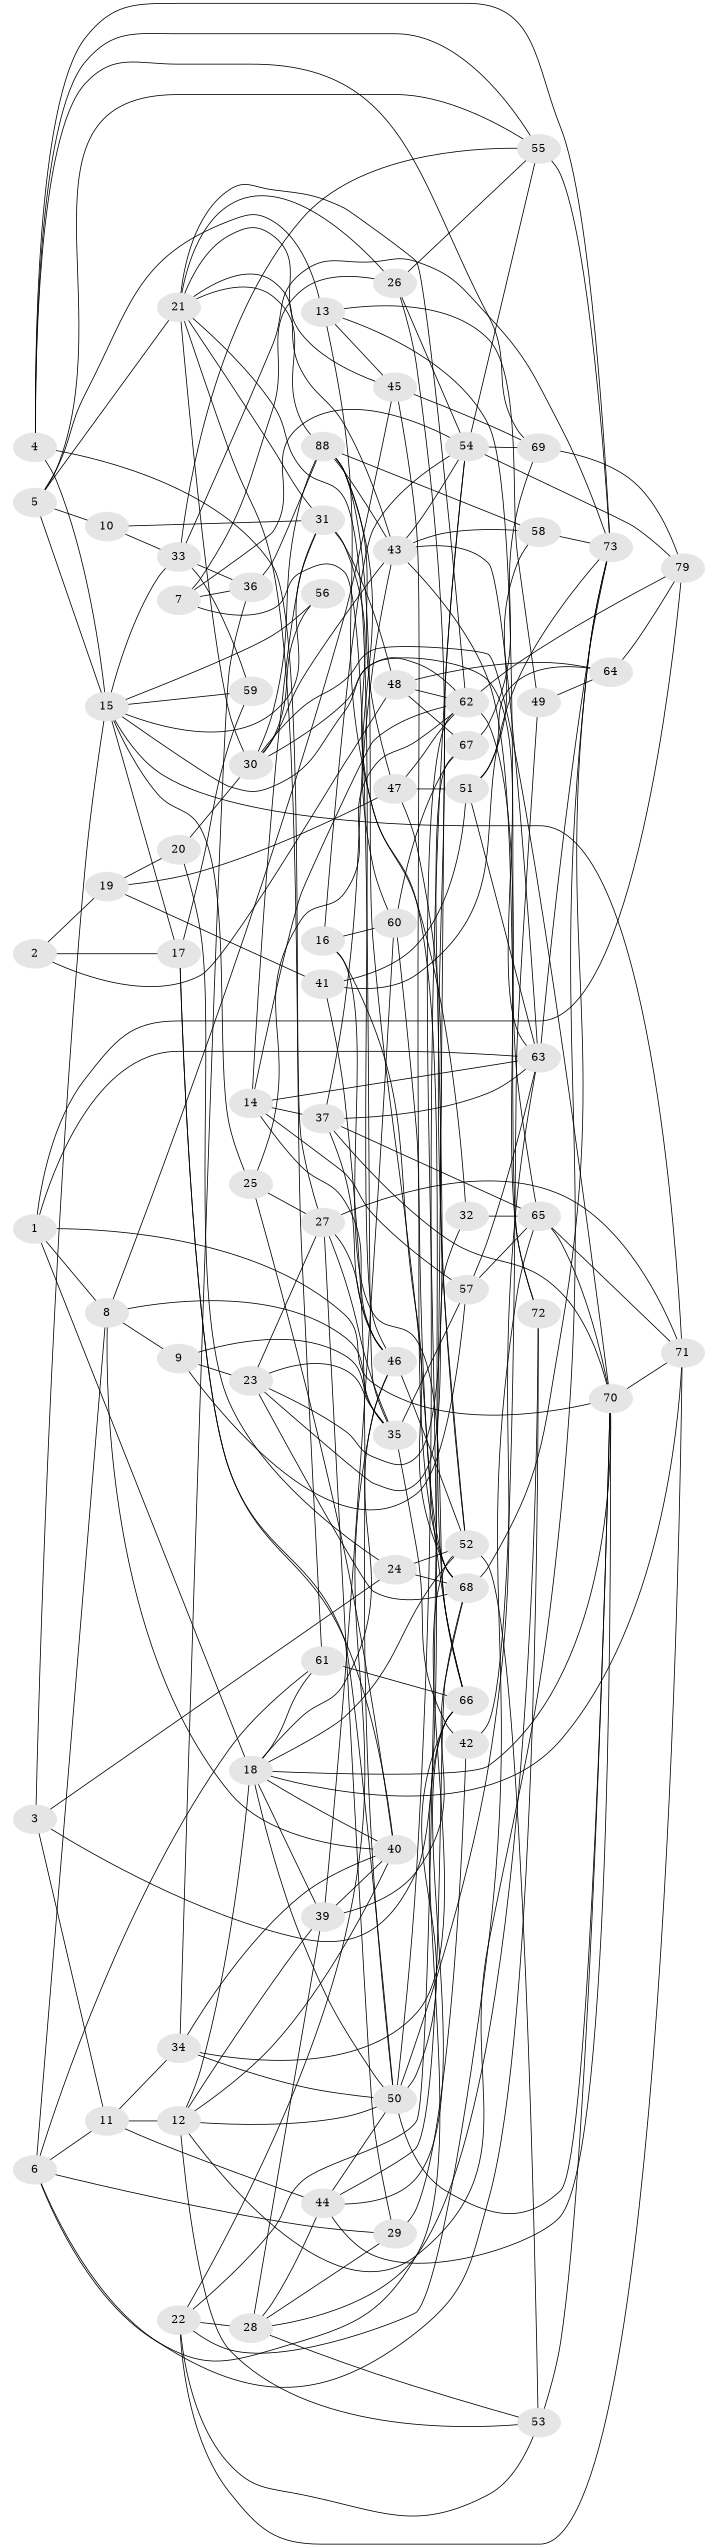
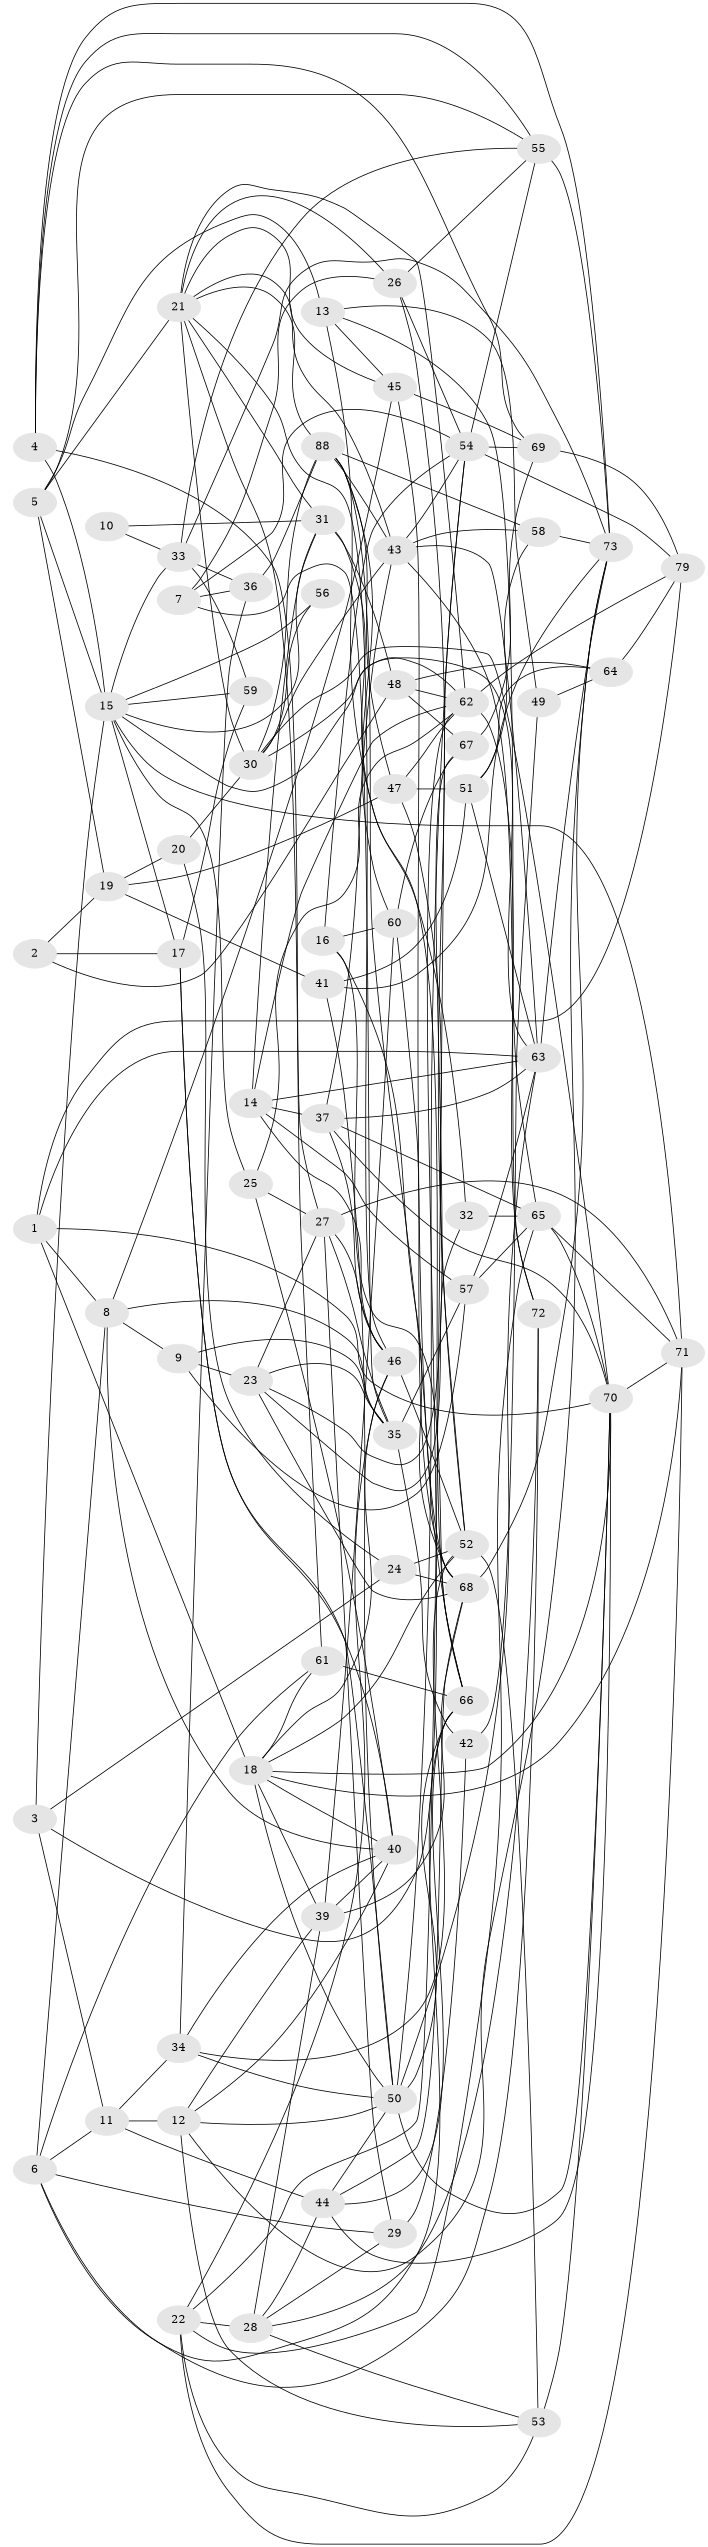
(74, 516) -> (71, 695)
(227, 1948) -> none
